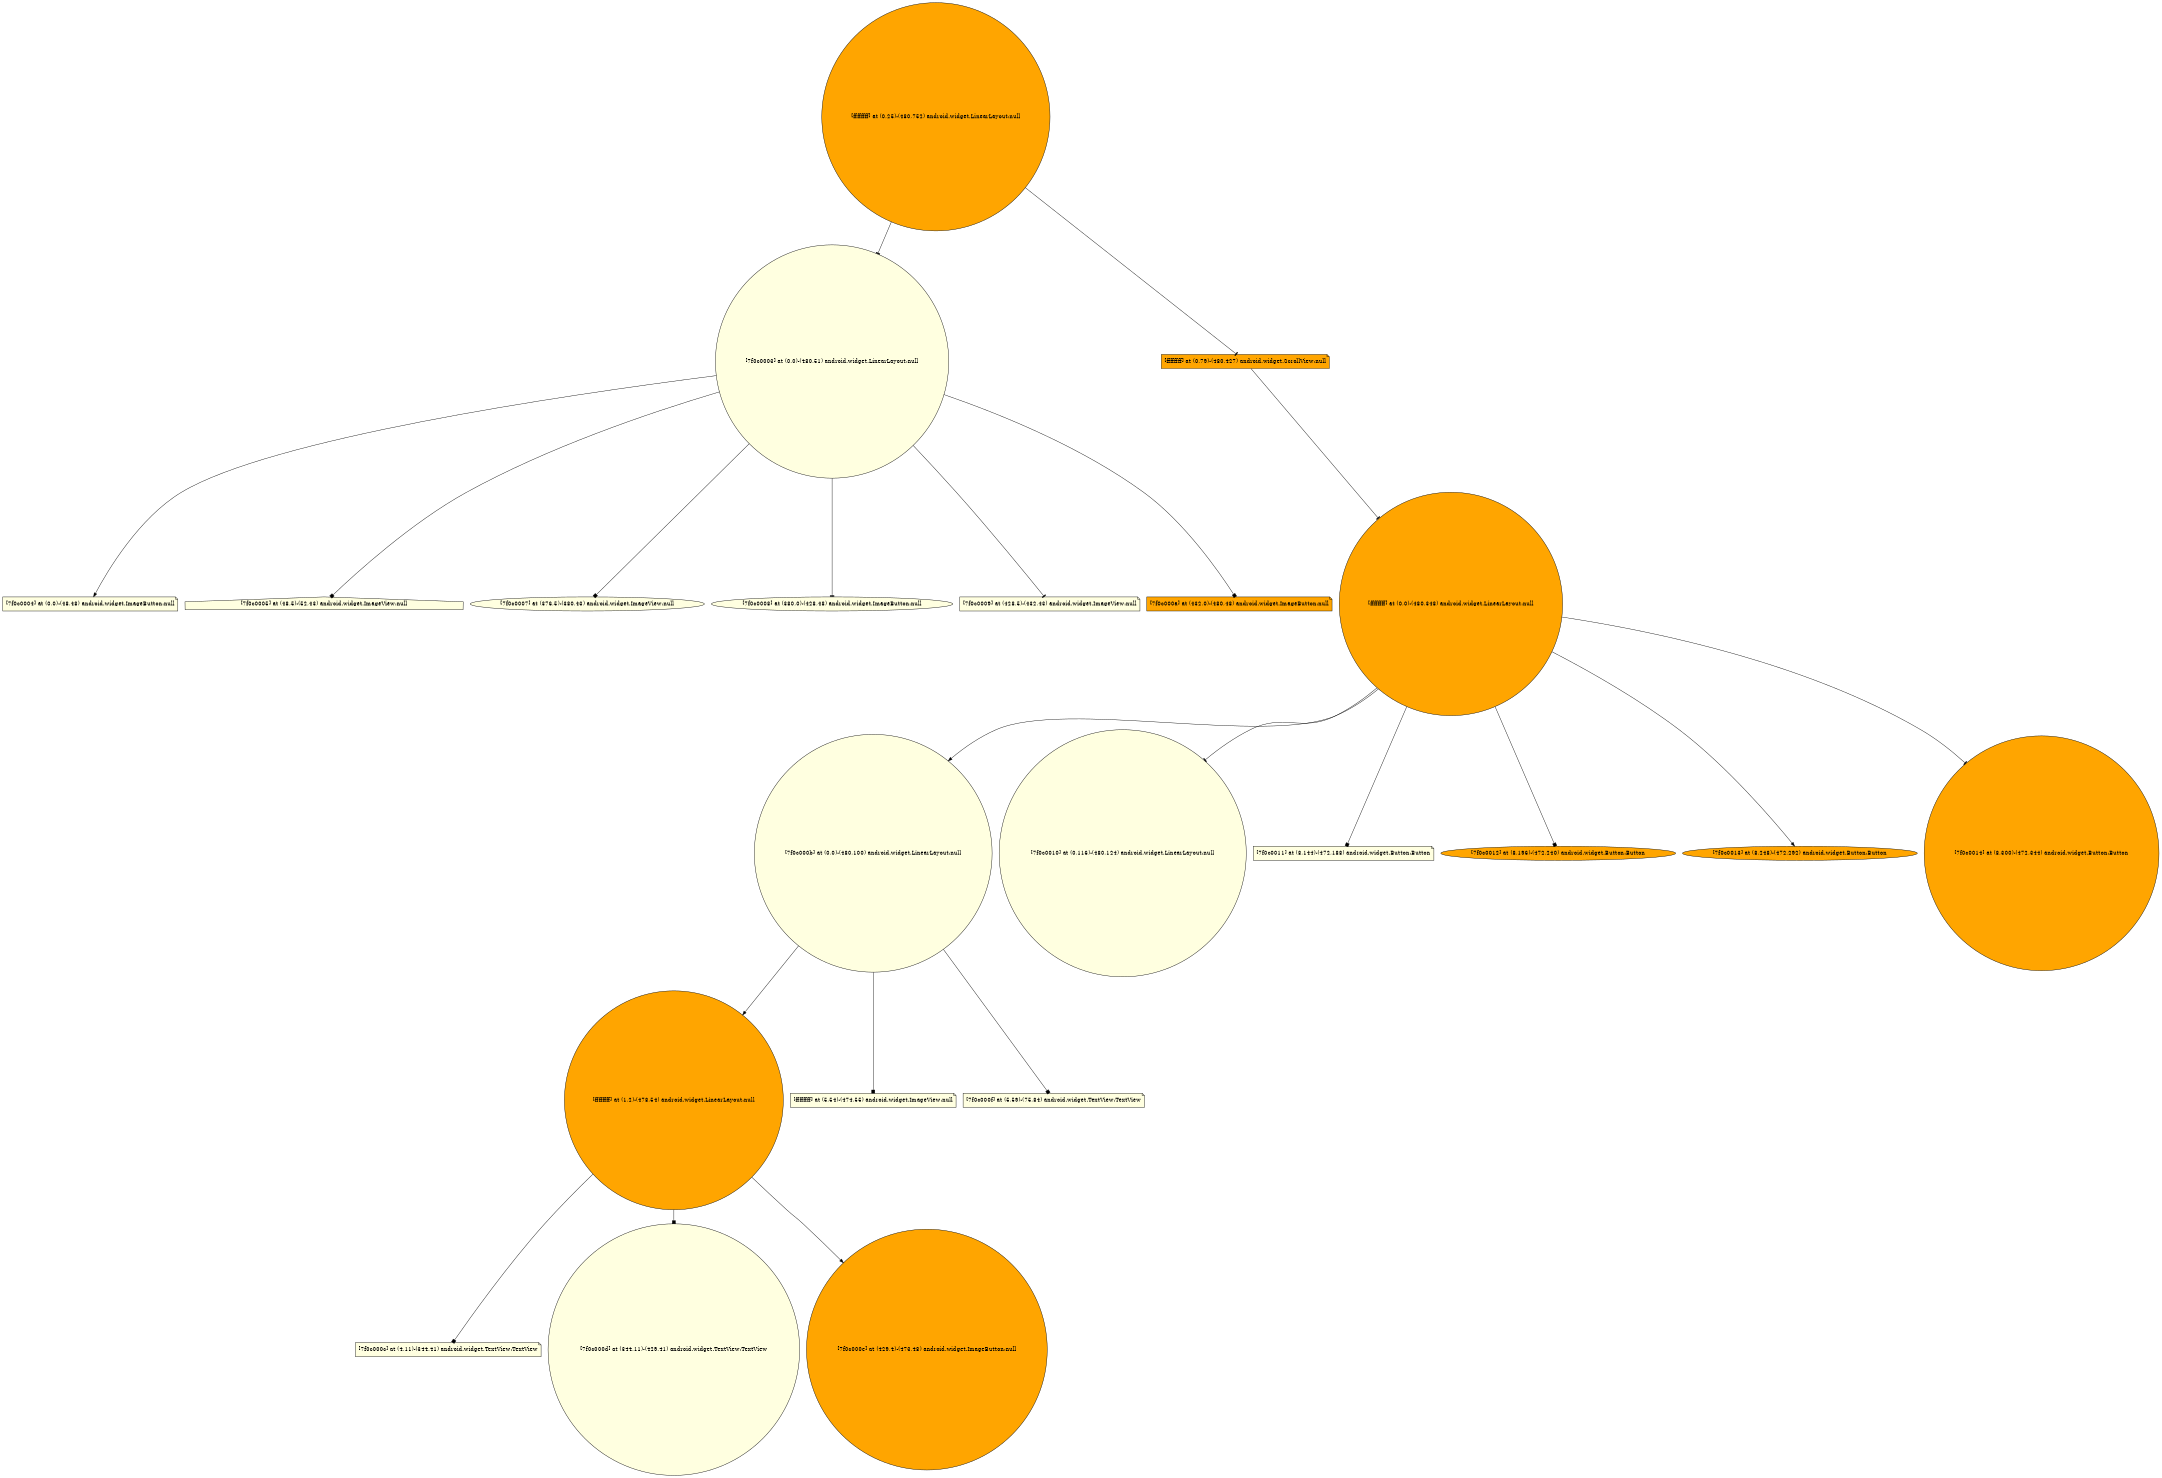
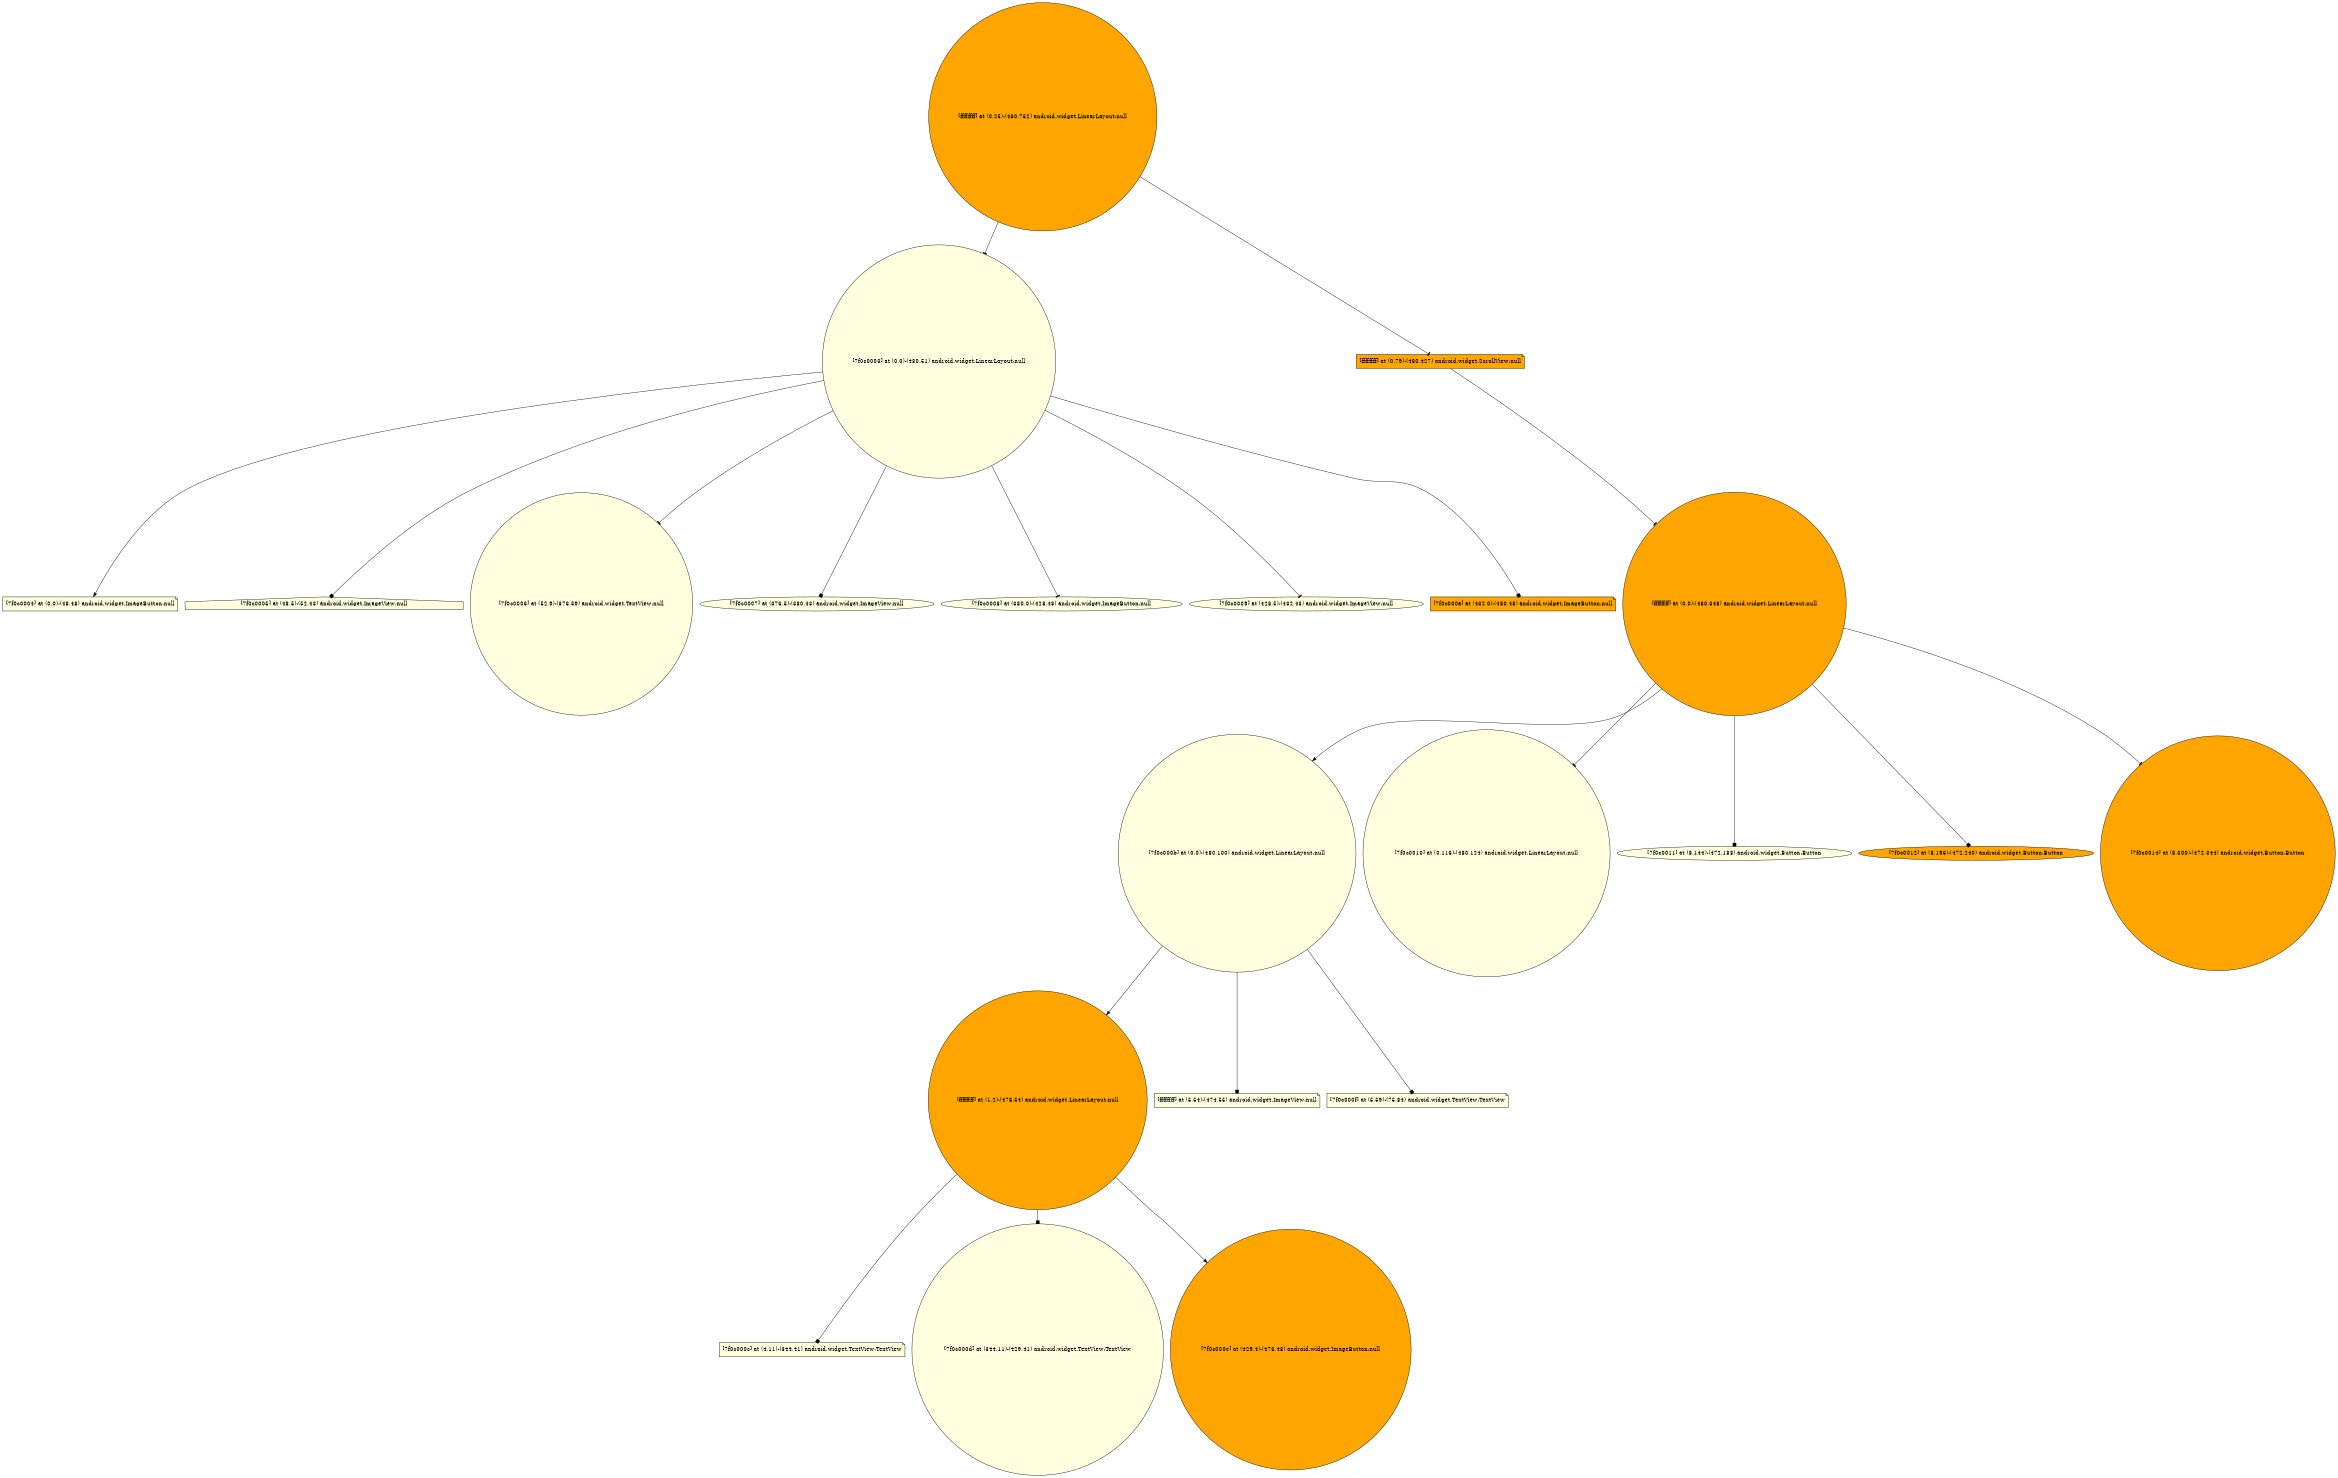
none -> (581, 604)
(1050, 604) -> (1306, 604)
(1344, 853) -> (1734, 853)
(1800, 853) -> none
